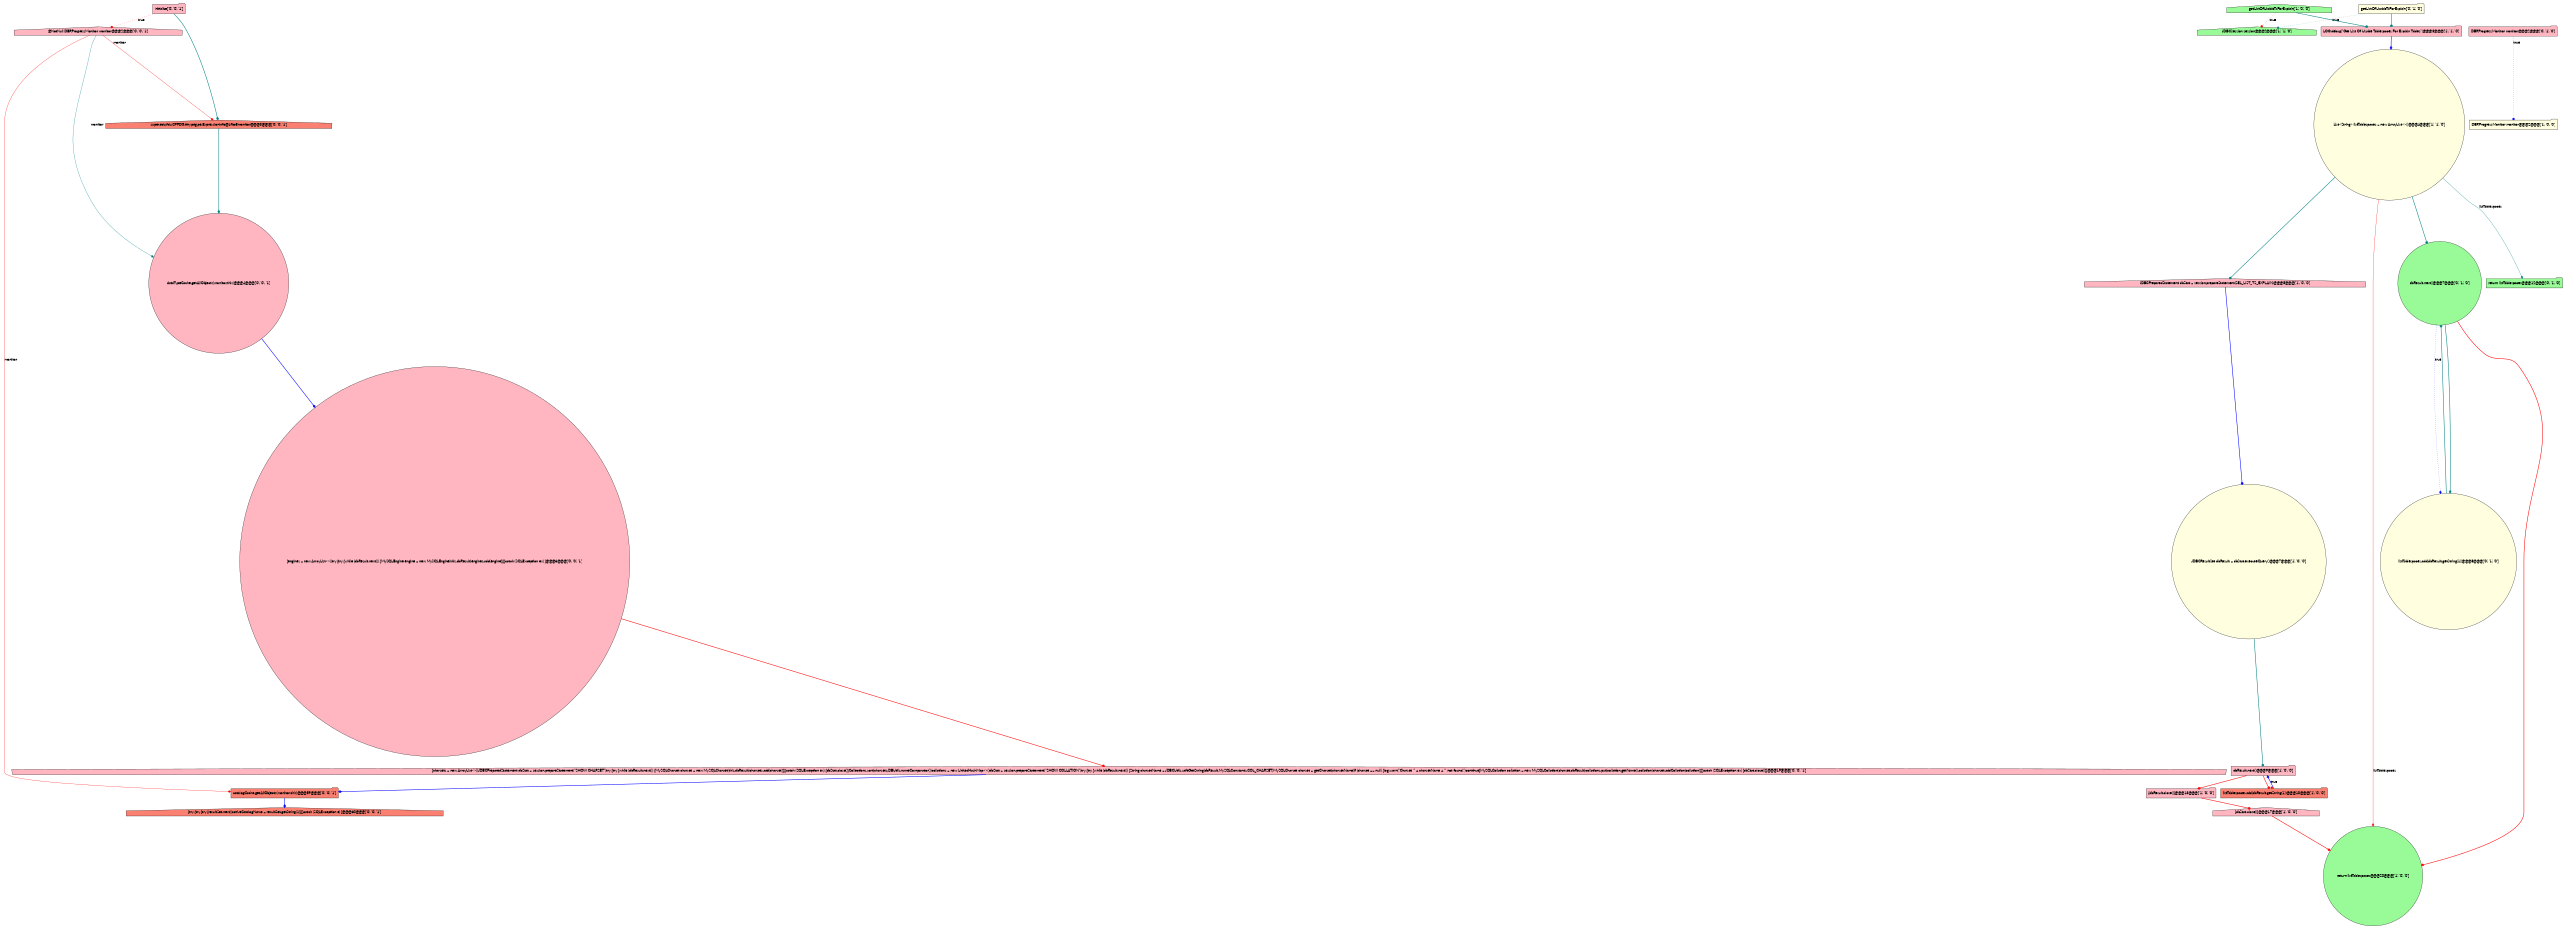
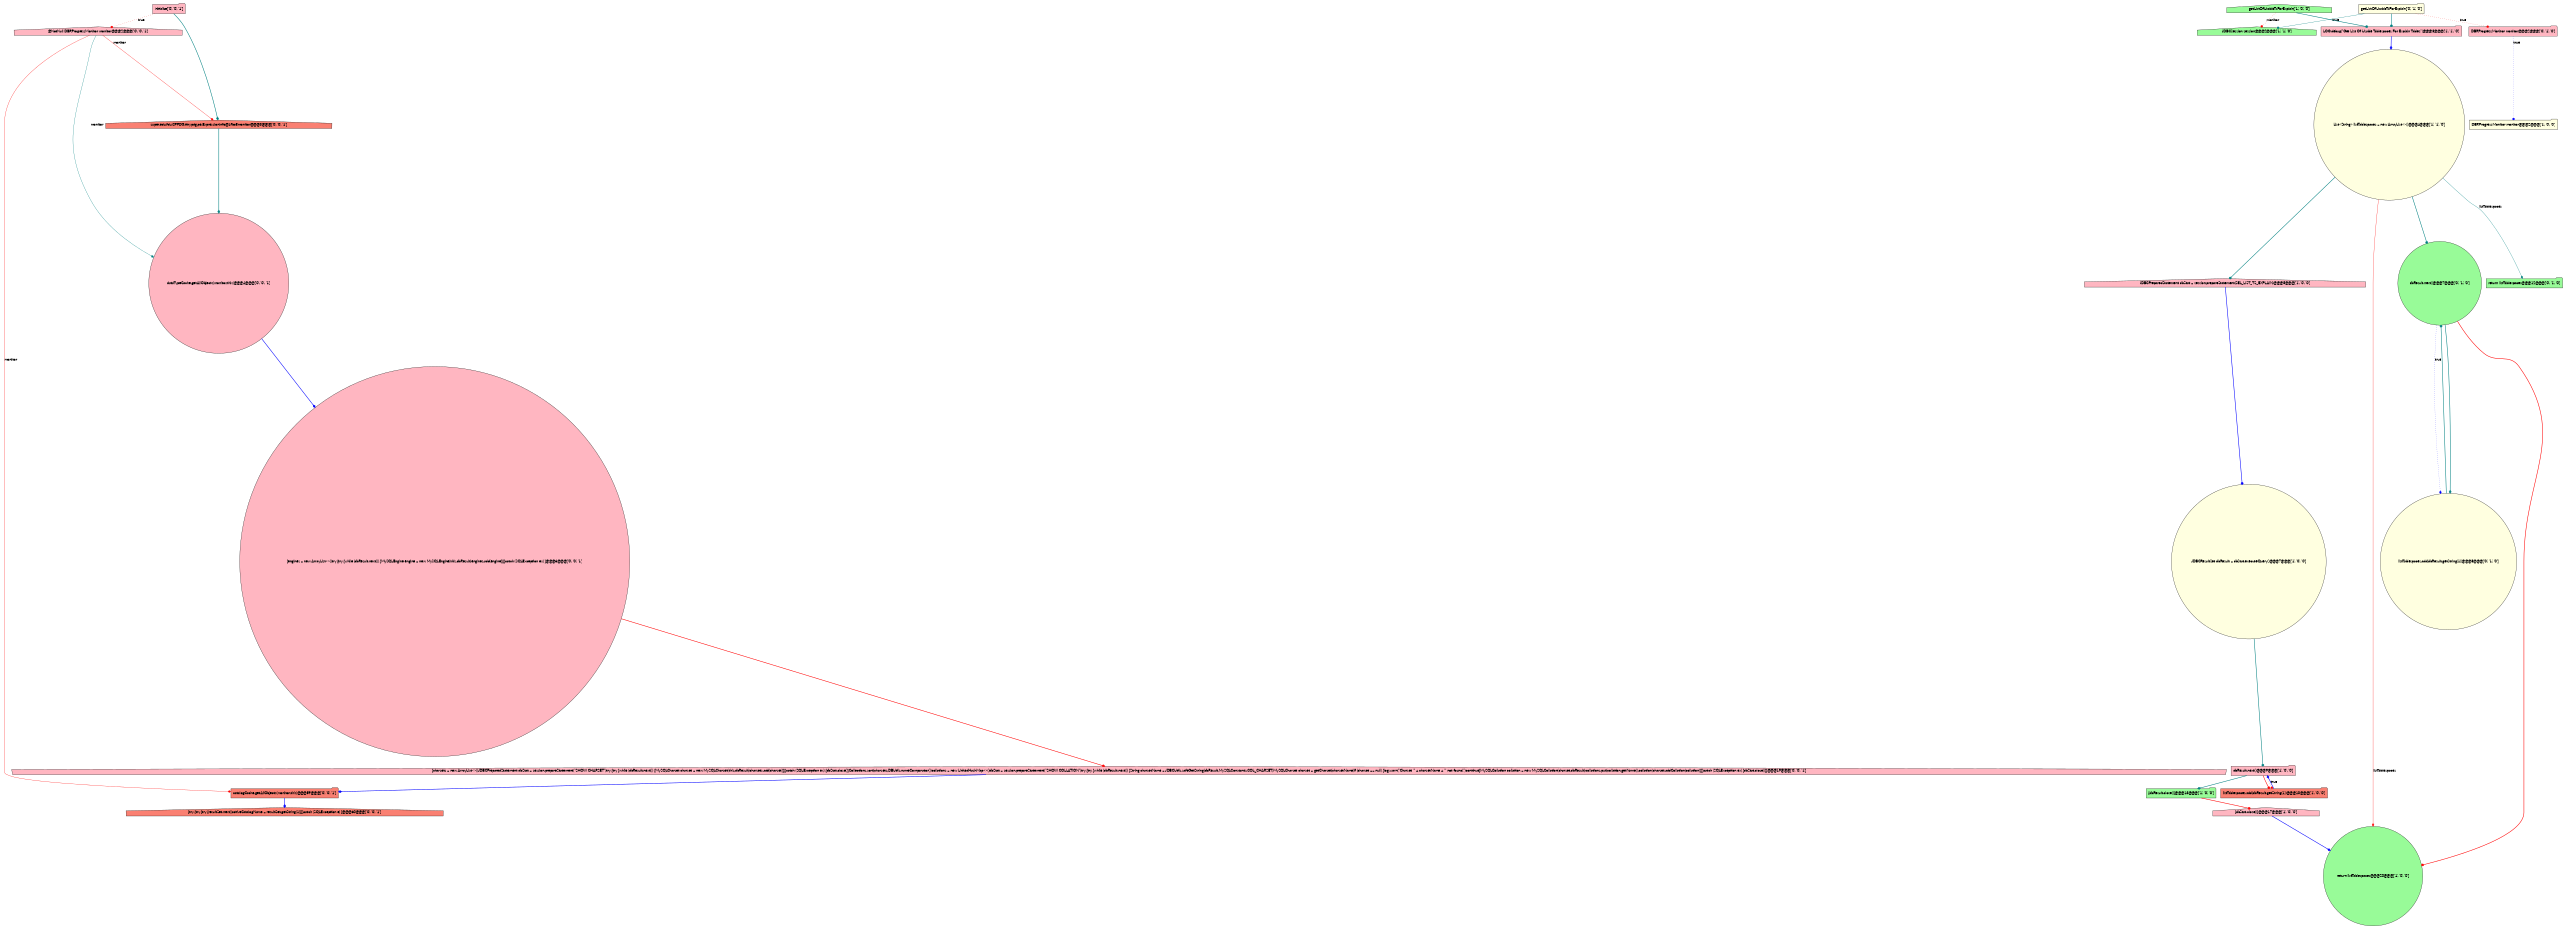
(2273, 20) -> (2273, 20)
none -> (2451, 20)
(2322, 21) -> (2322, 21)
(2224, 782) -> (2224, 782)
(2181, 793) -> (2181, 793)
(2300, 833) -> (2300, 833)
